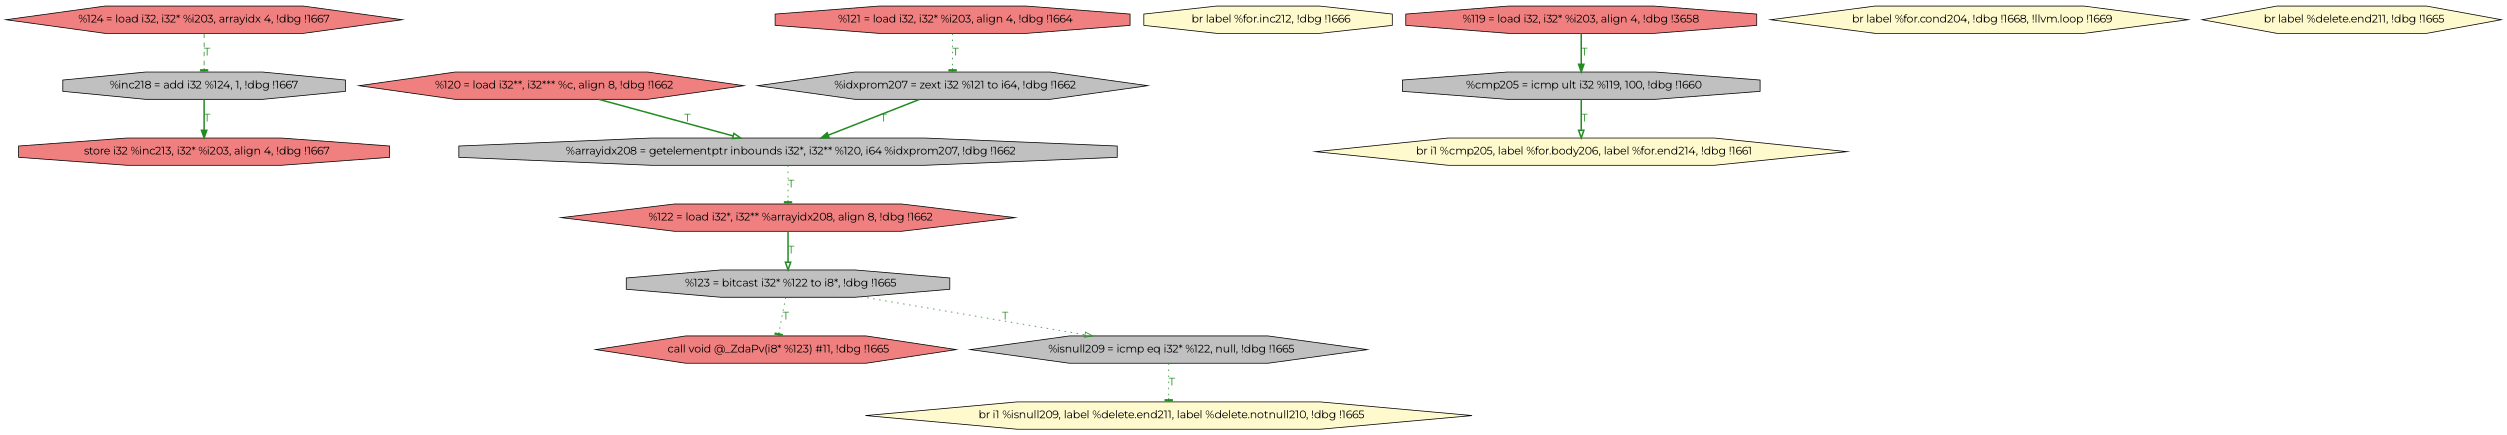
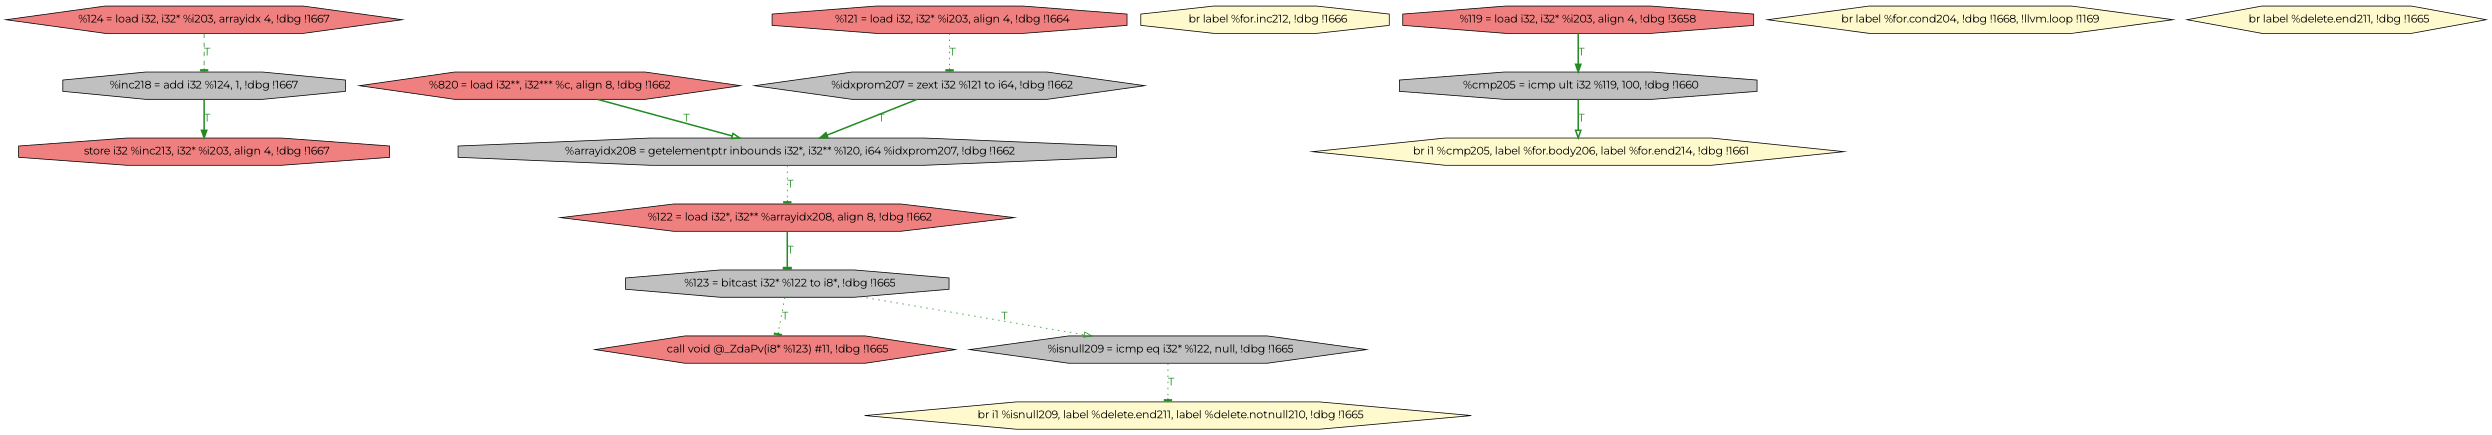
(1979, 20) -> (1970, 20)
(551, 86) -> (550, 86)
(788, 247) -> (787, 249)
